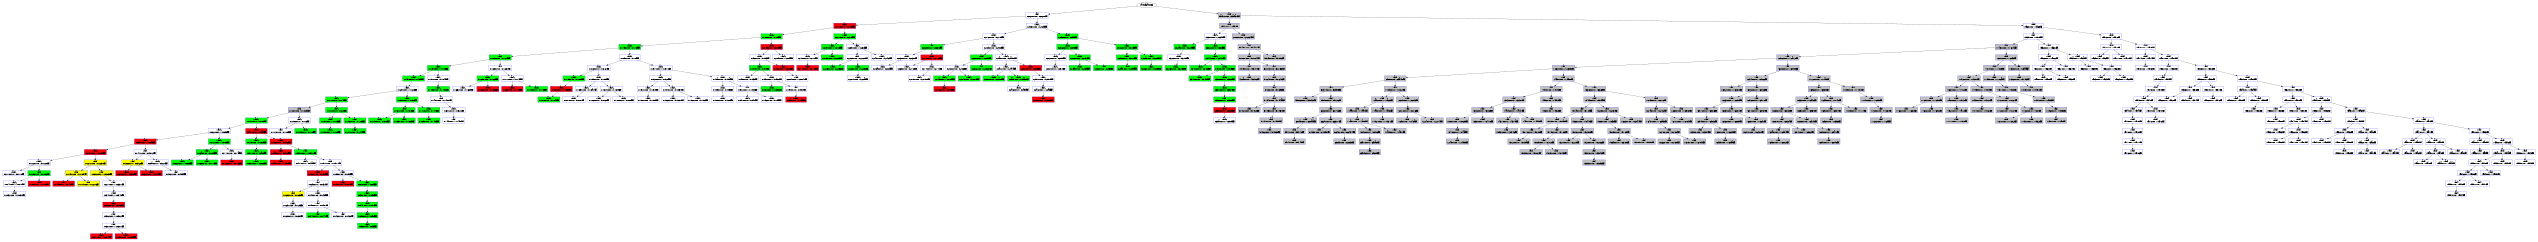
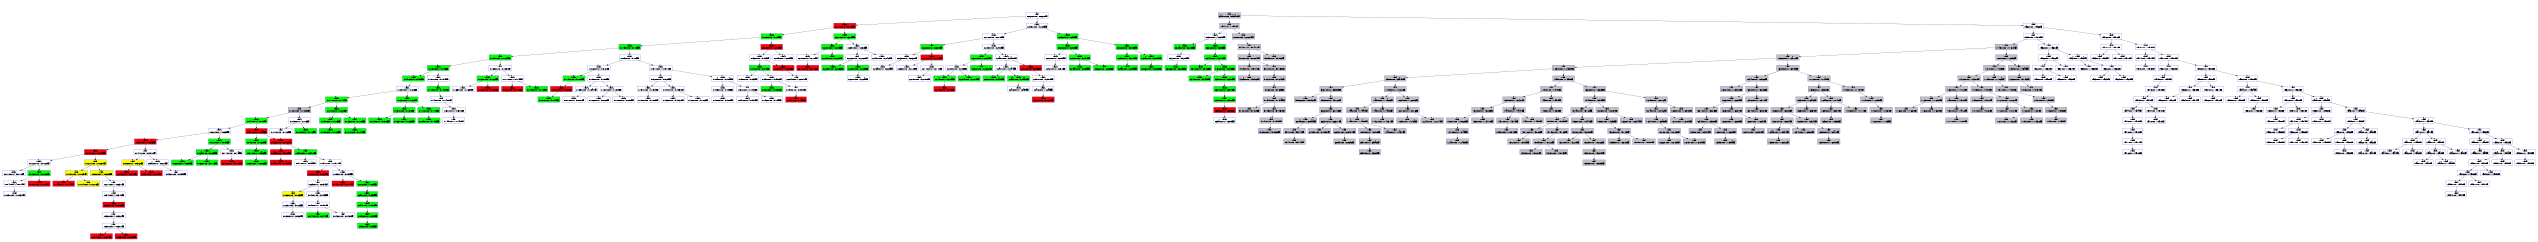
(1147, 5) -> none
